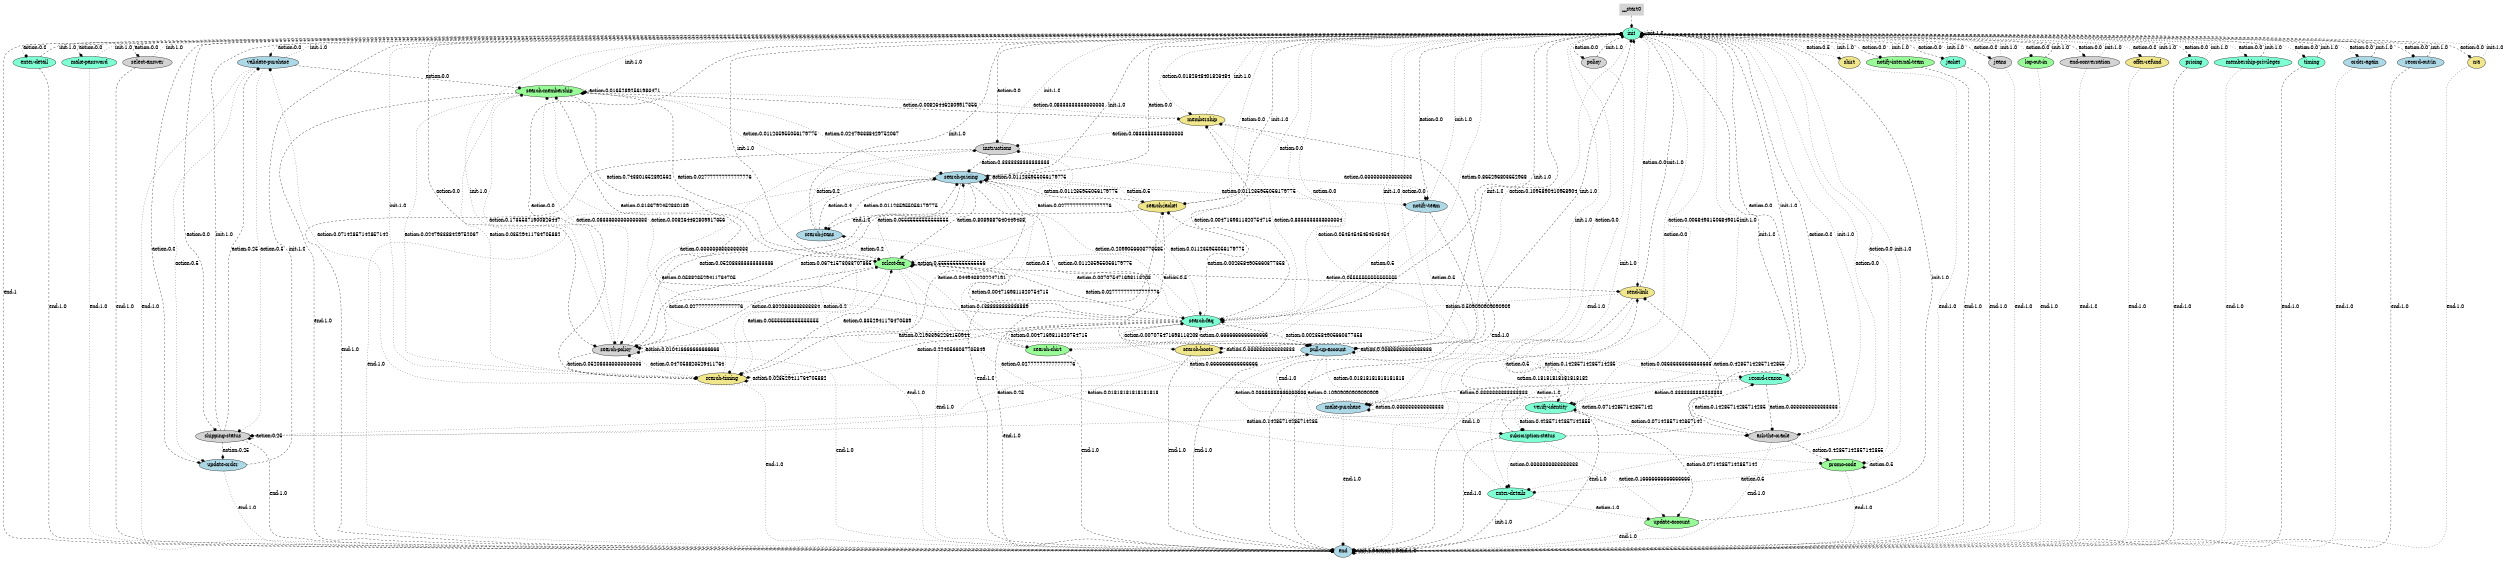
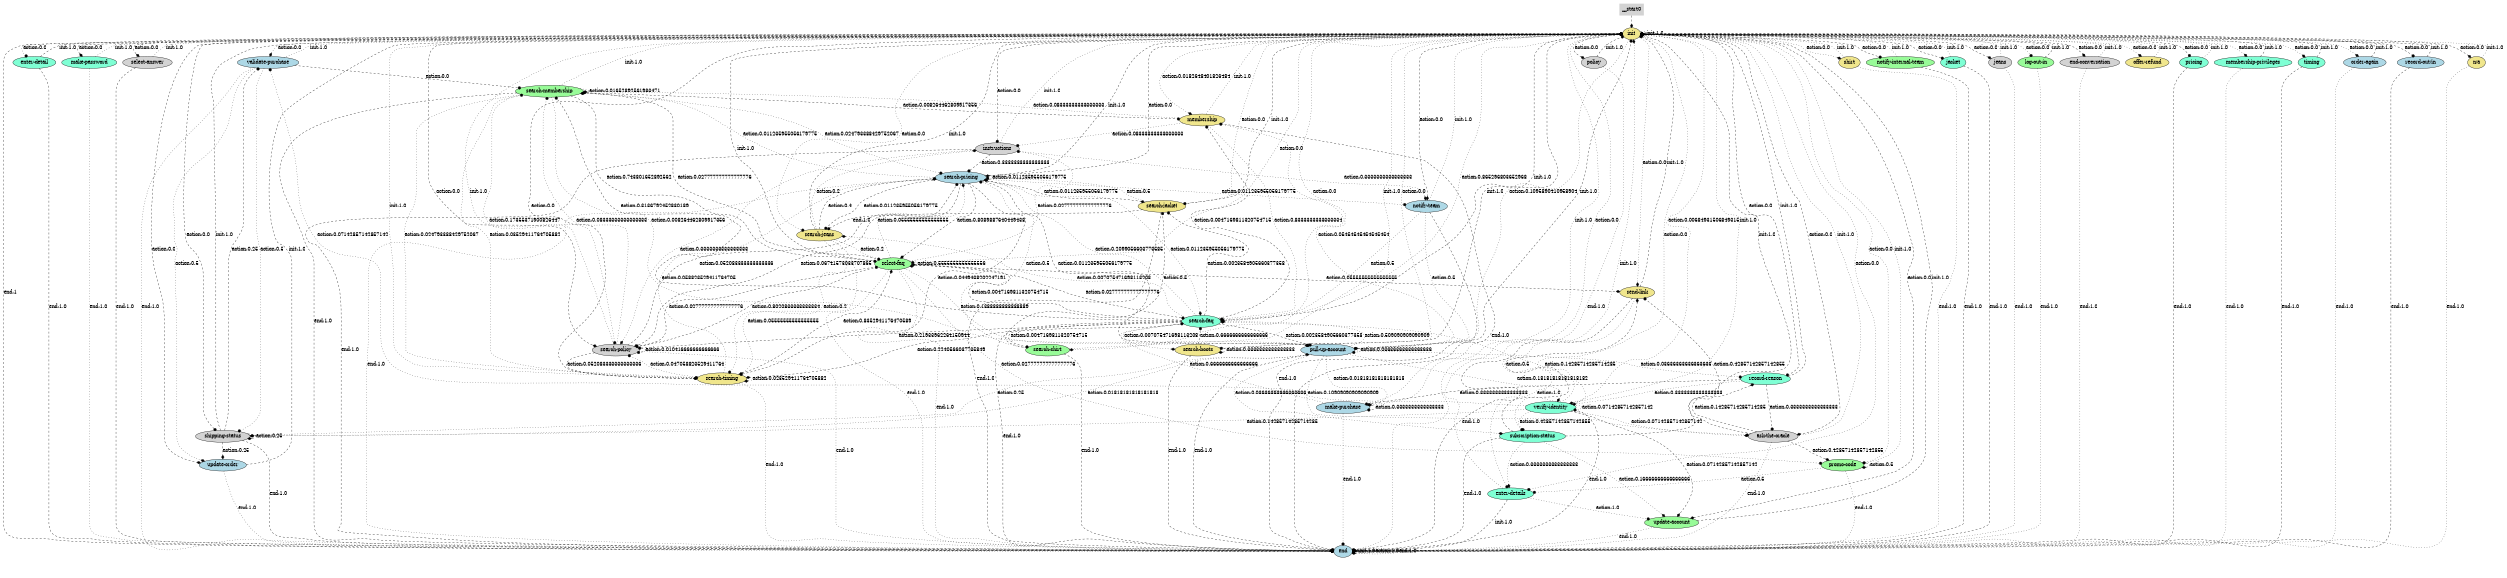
(1632, 34) -> (1632, 34)
none -> (981, 45)
(1818, 48) -> (1818, 48)
(1299, 165) -> (1299, 165)
(819, 235) -> (819, 235)
none -> (1908, 272)
(1422, 307) -> (1306, 324)
(2041, 539) -> none
